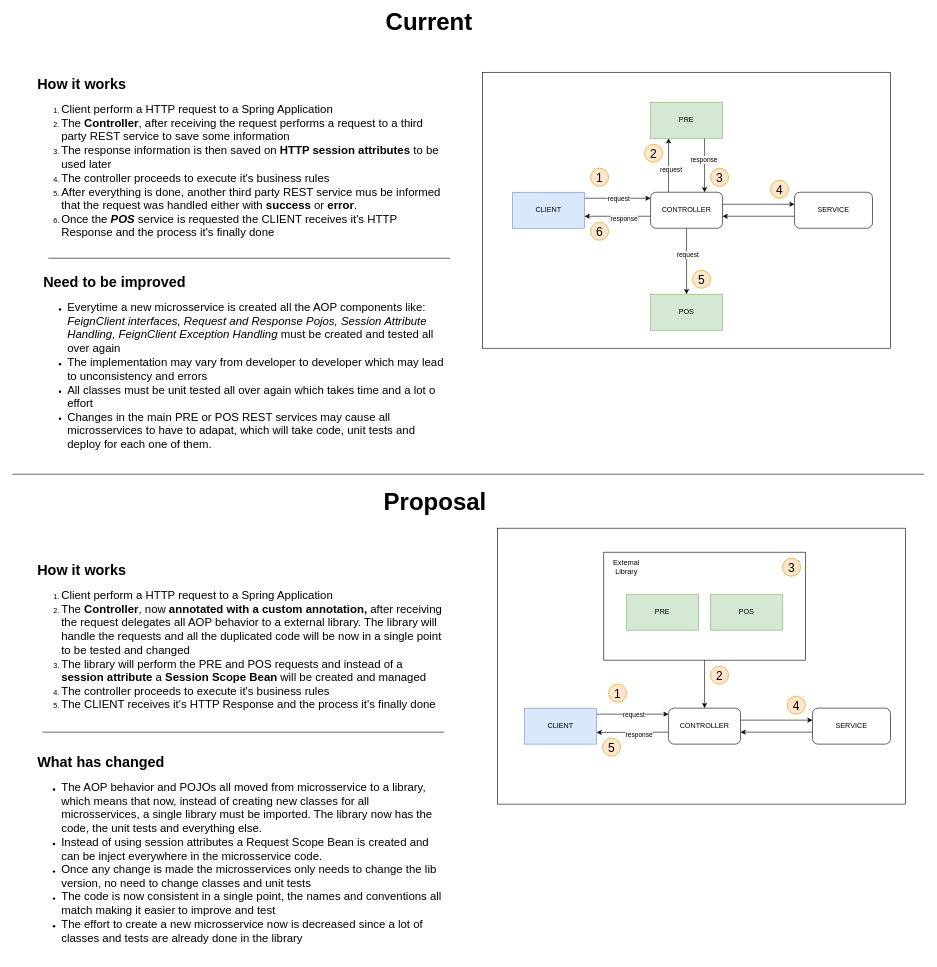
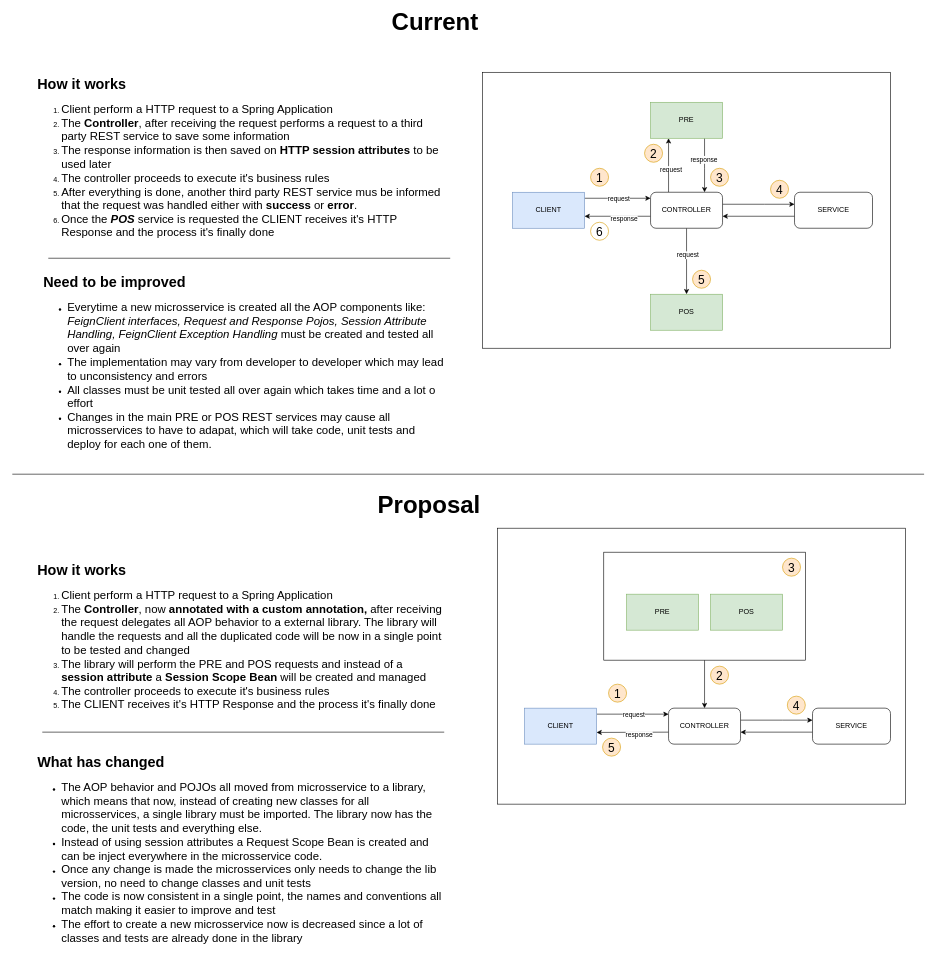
(429, 21) -> (435, 21)
(600, 231) -> (600, 231)
(435, 501) -> (429, 504)
(627, 567) -> none
